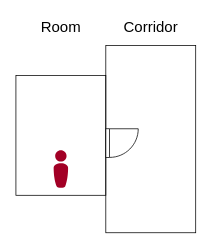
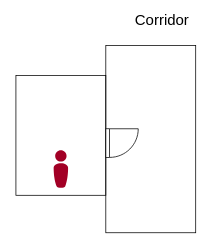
(61, 27) -> none
(151, 27) -> (162, 19)
